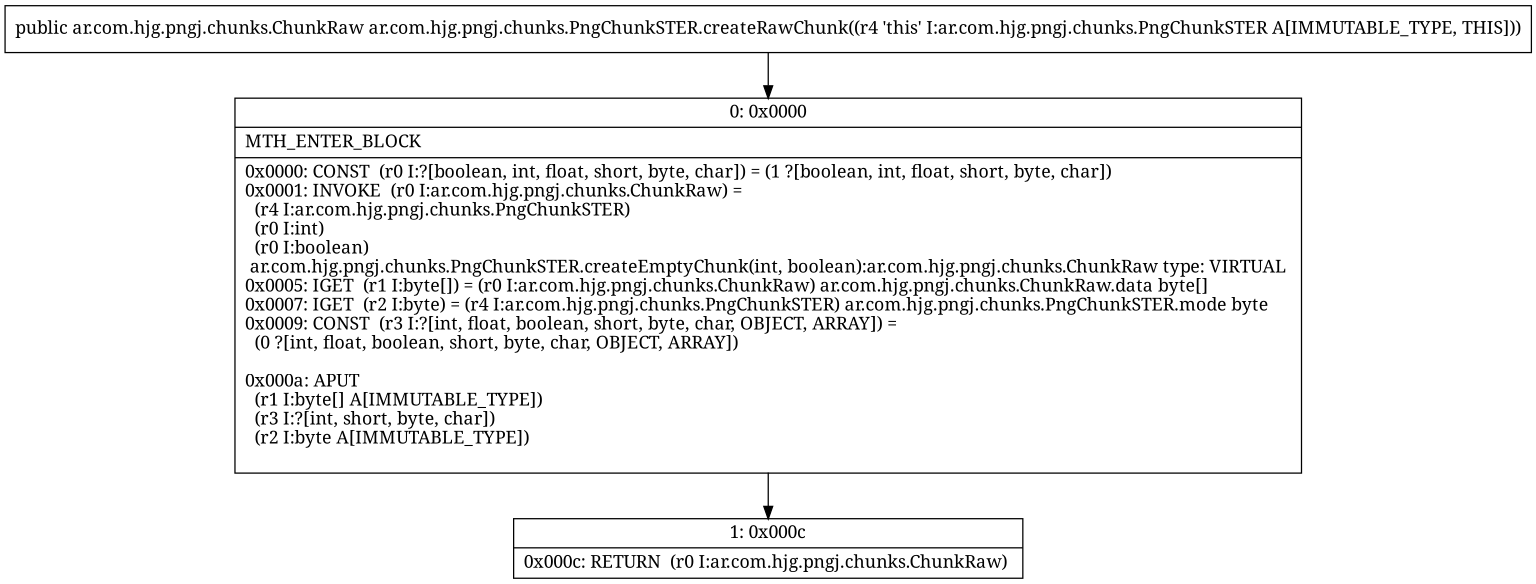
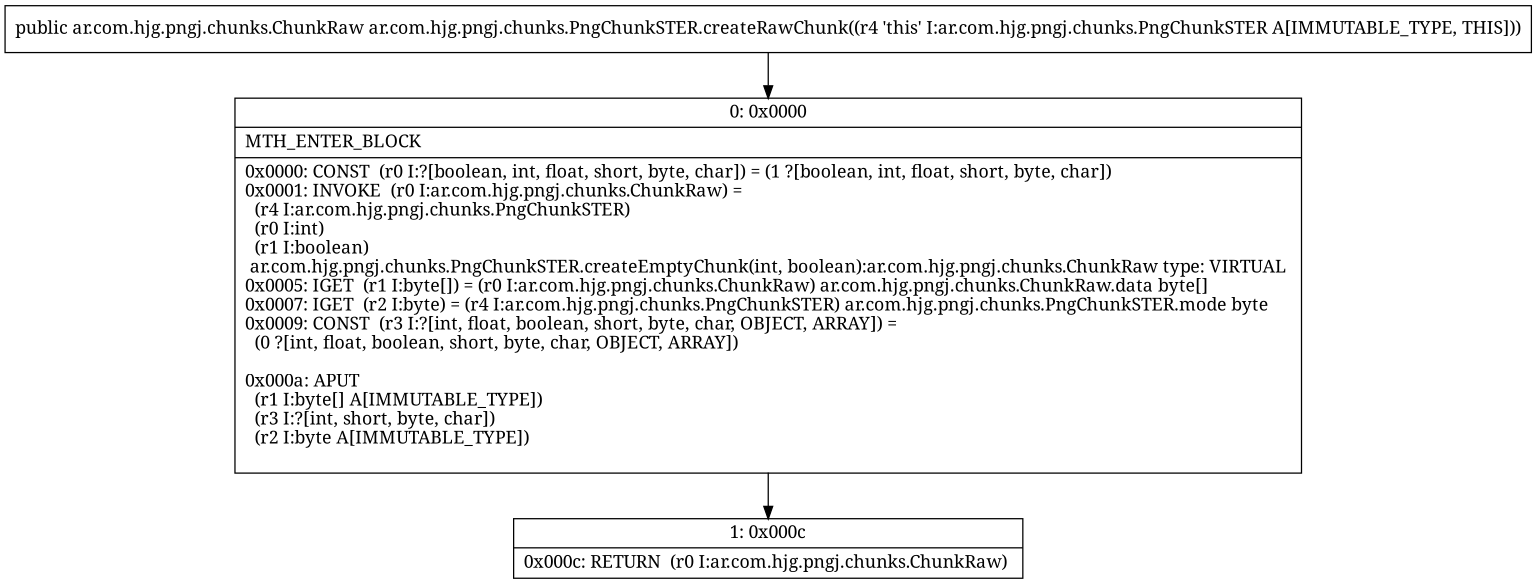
(307, 248) -> (307, 248)
